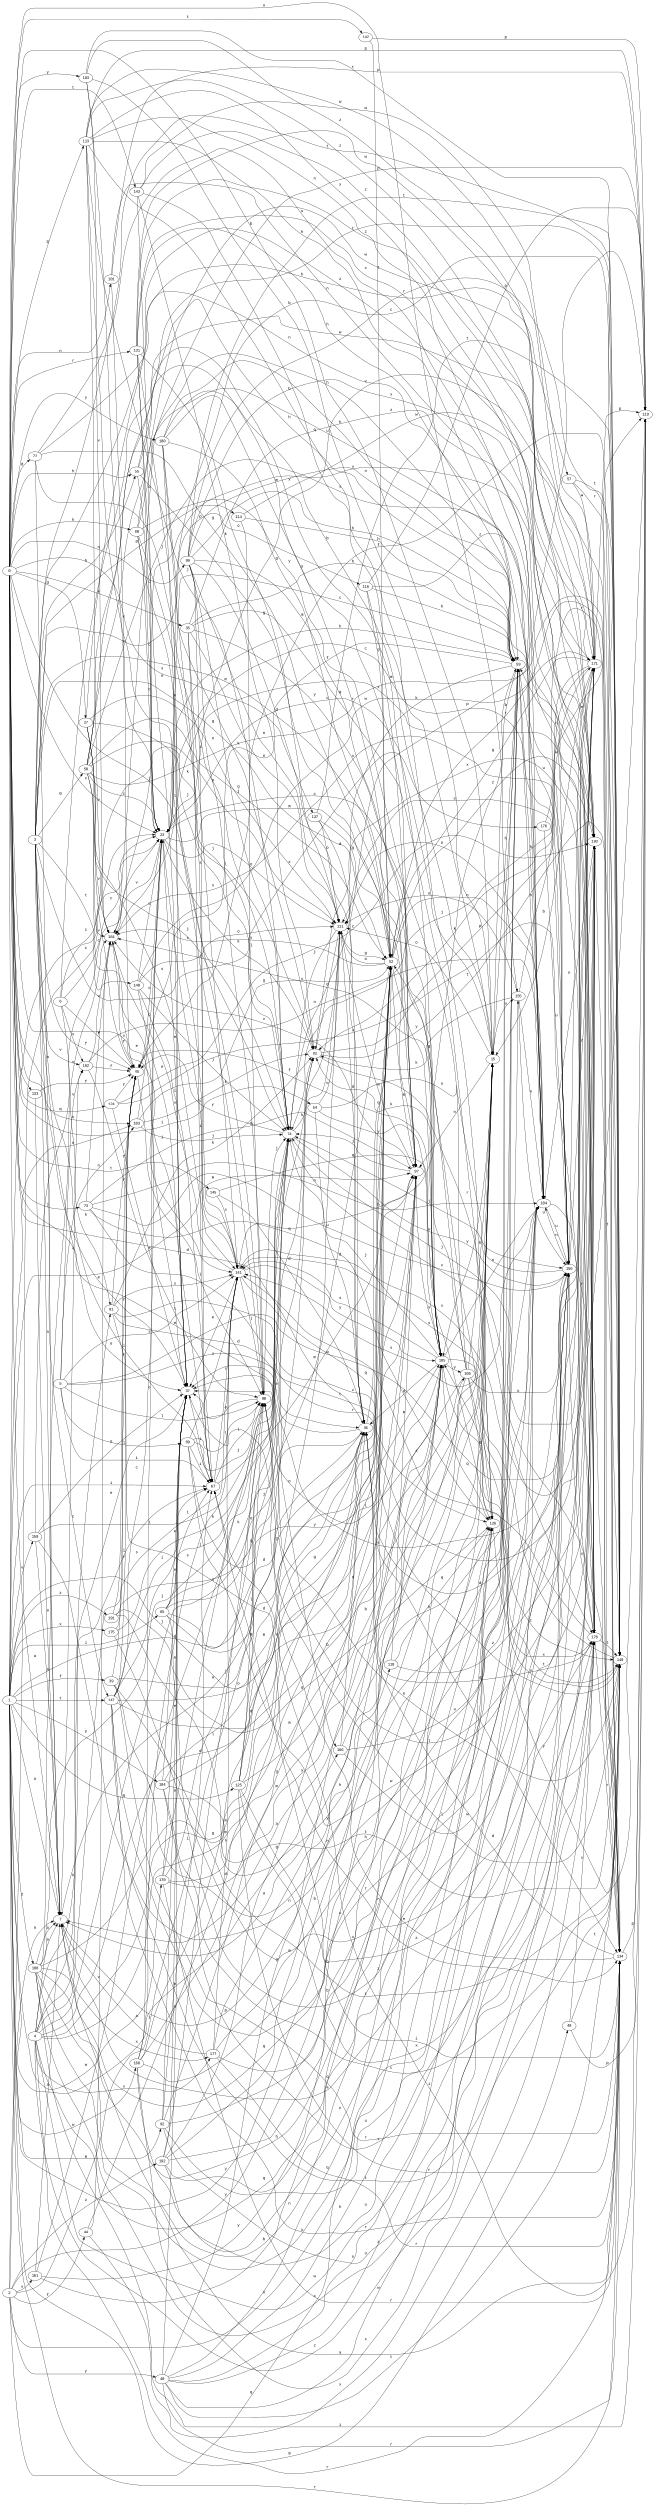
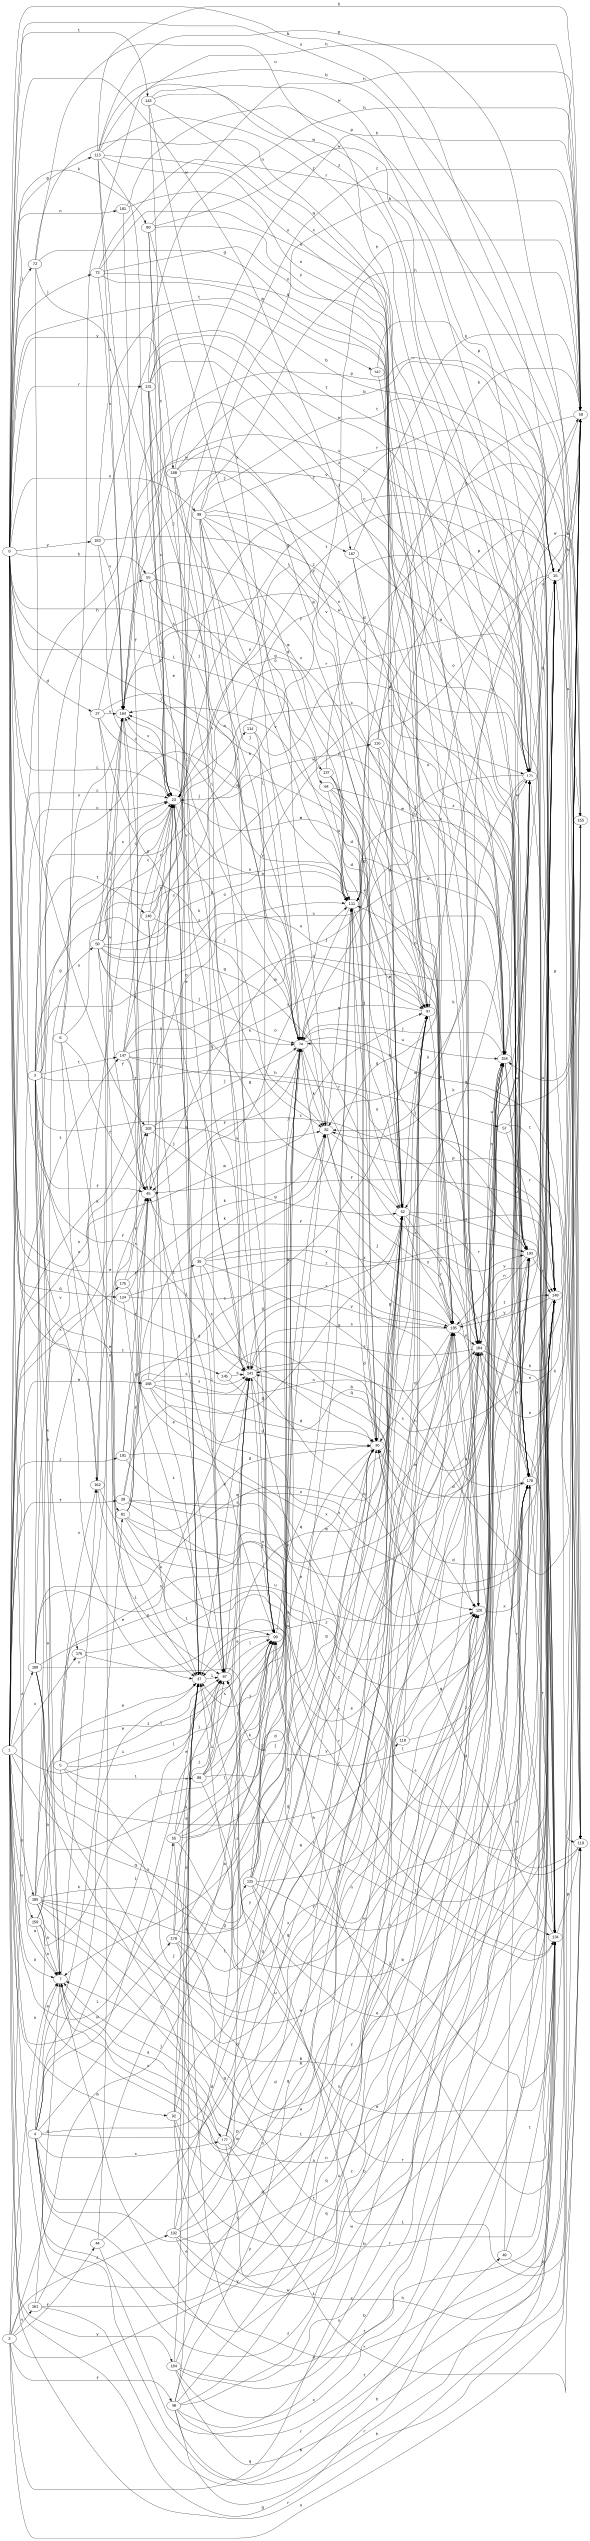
(22, 464) -> (22, 279)
(35, 1094) -> none
(450, 1367) -> (321, 1729)
none -> (45, 1701)
(340, 1750) -> (352, 554)
